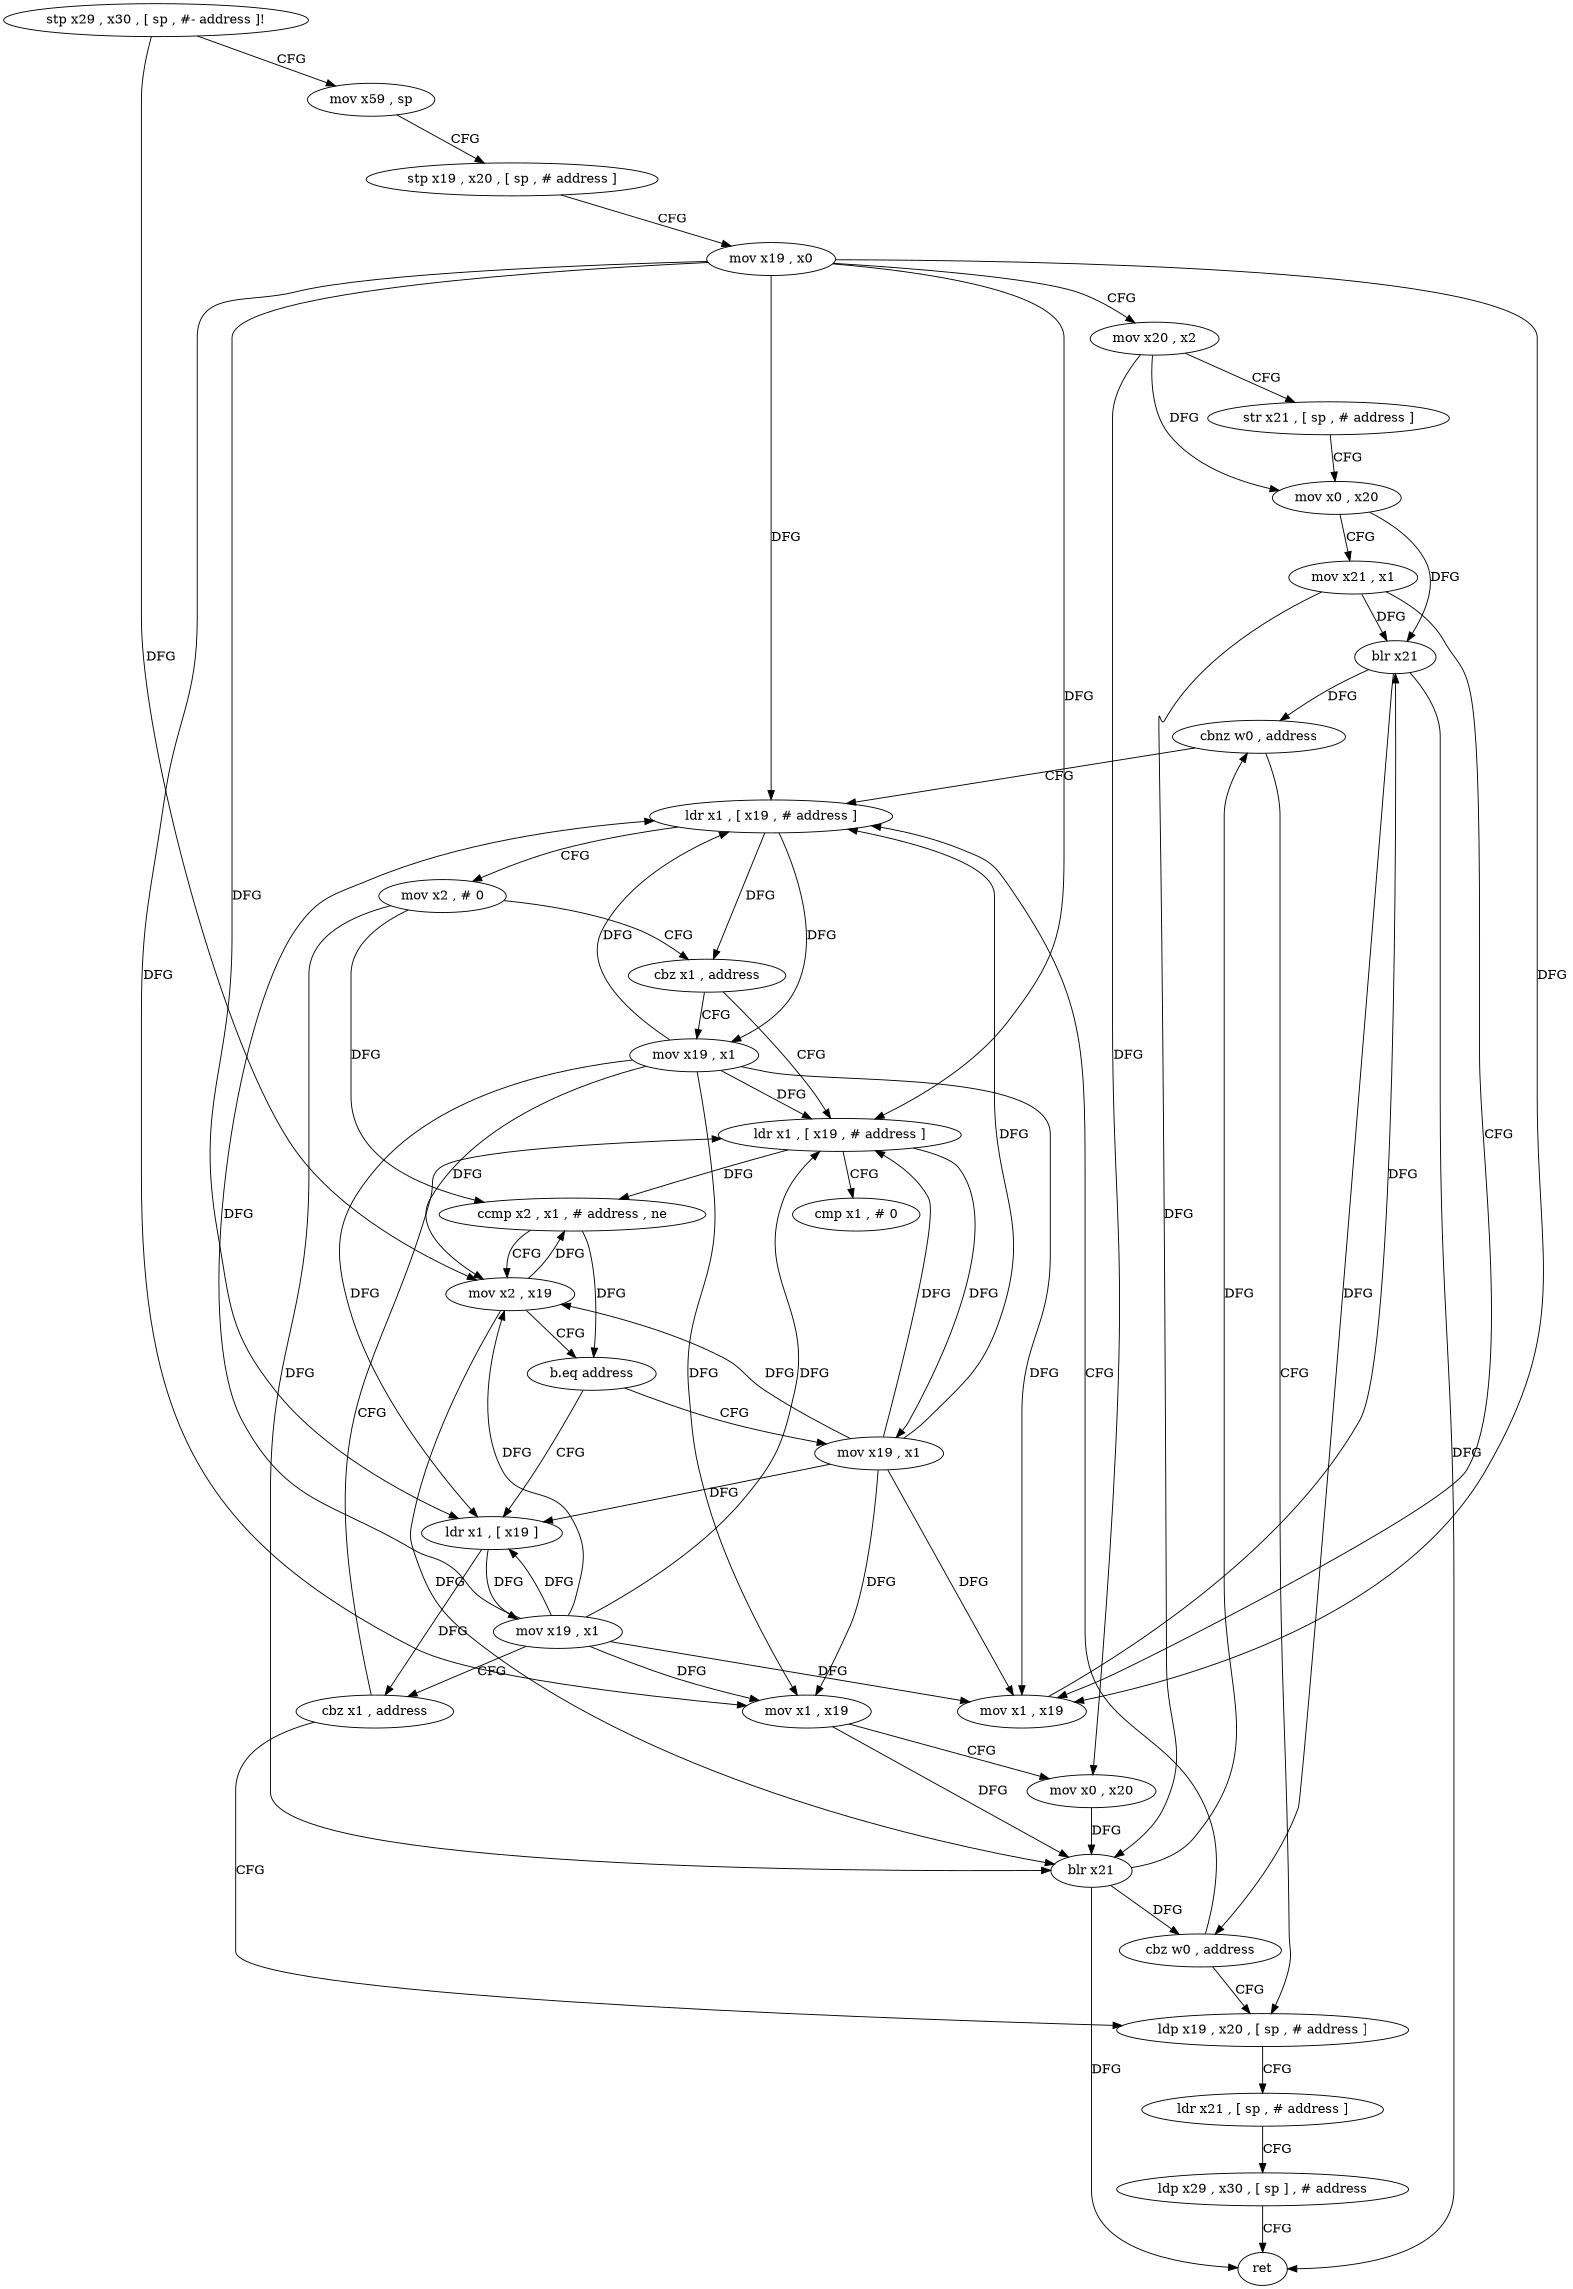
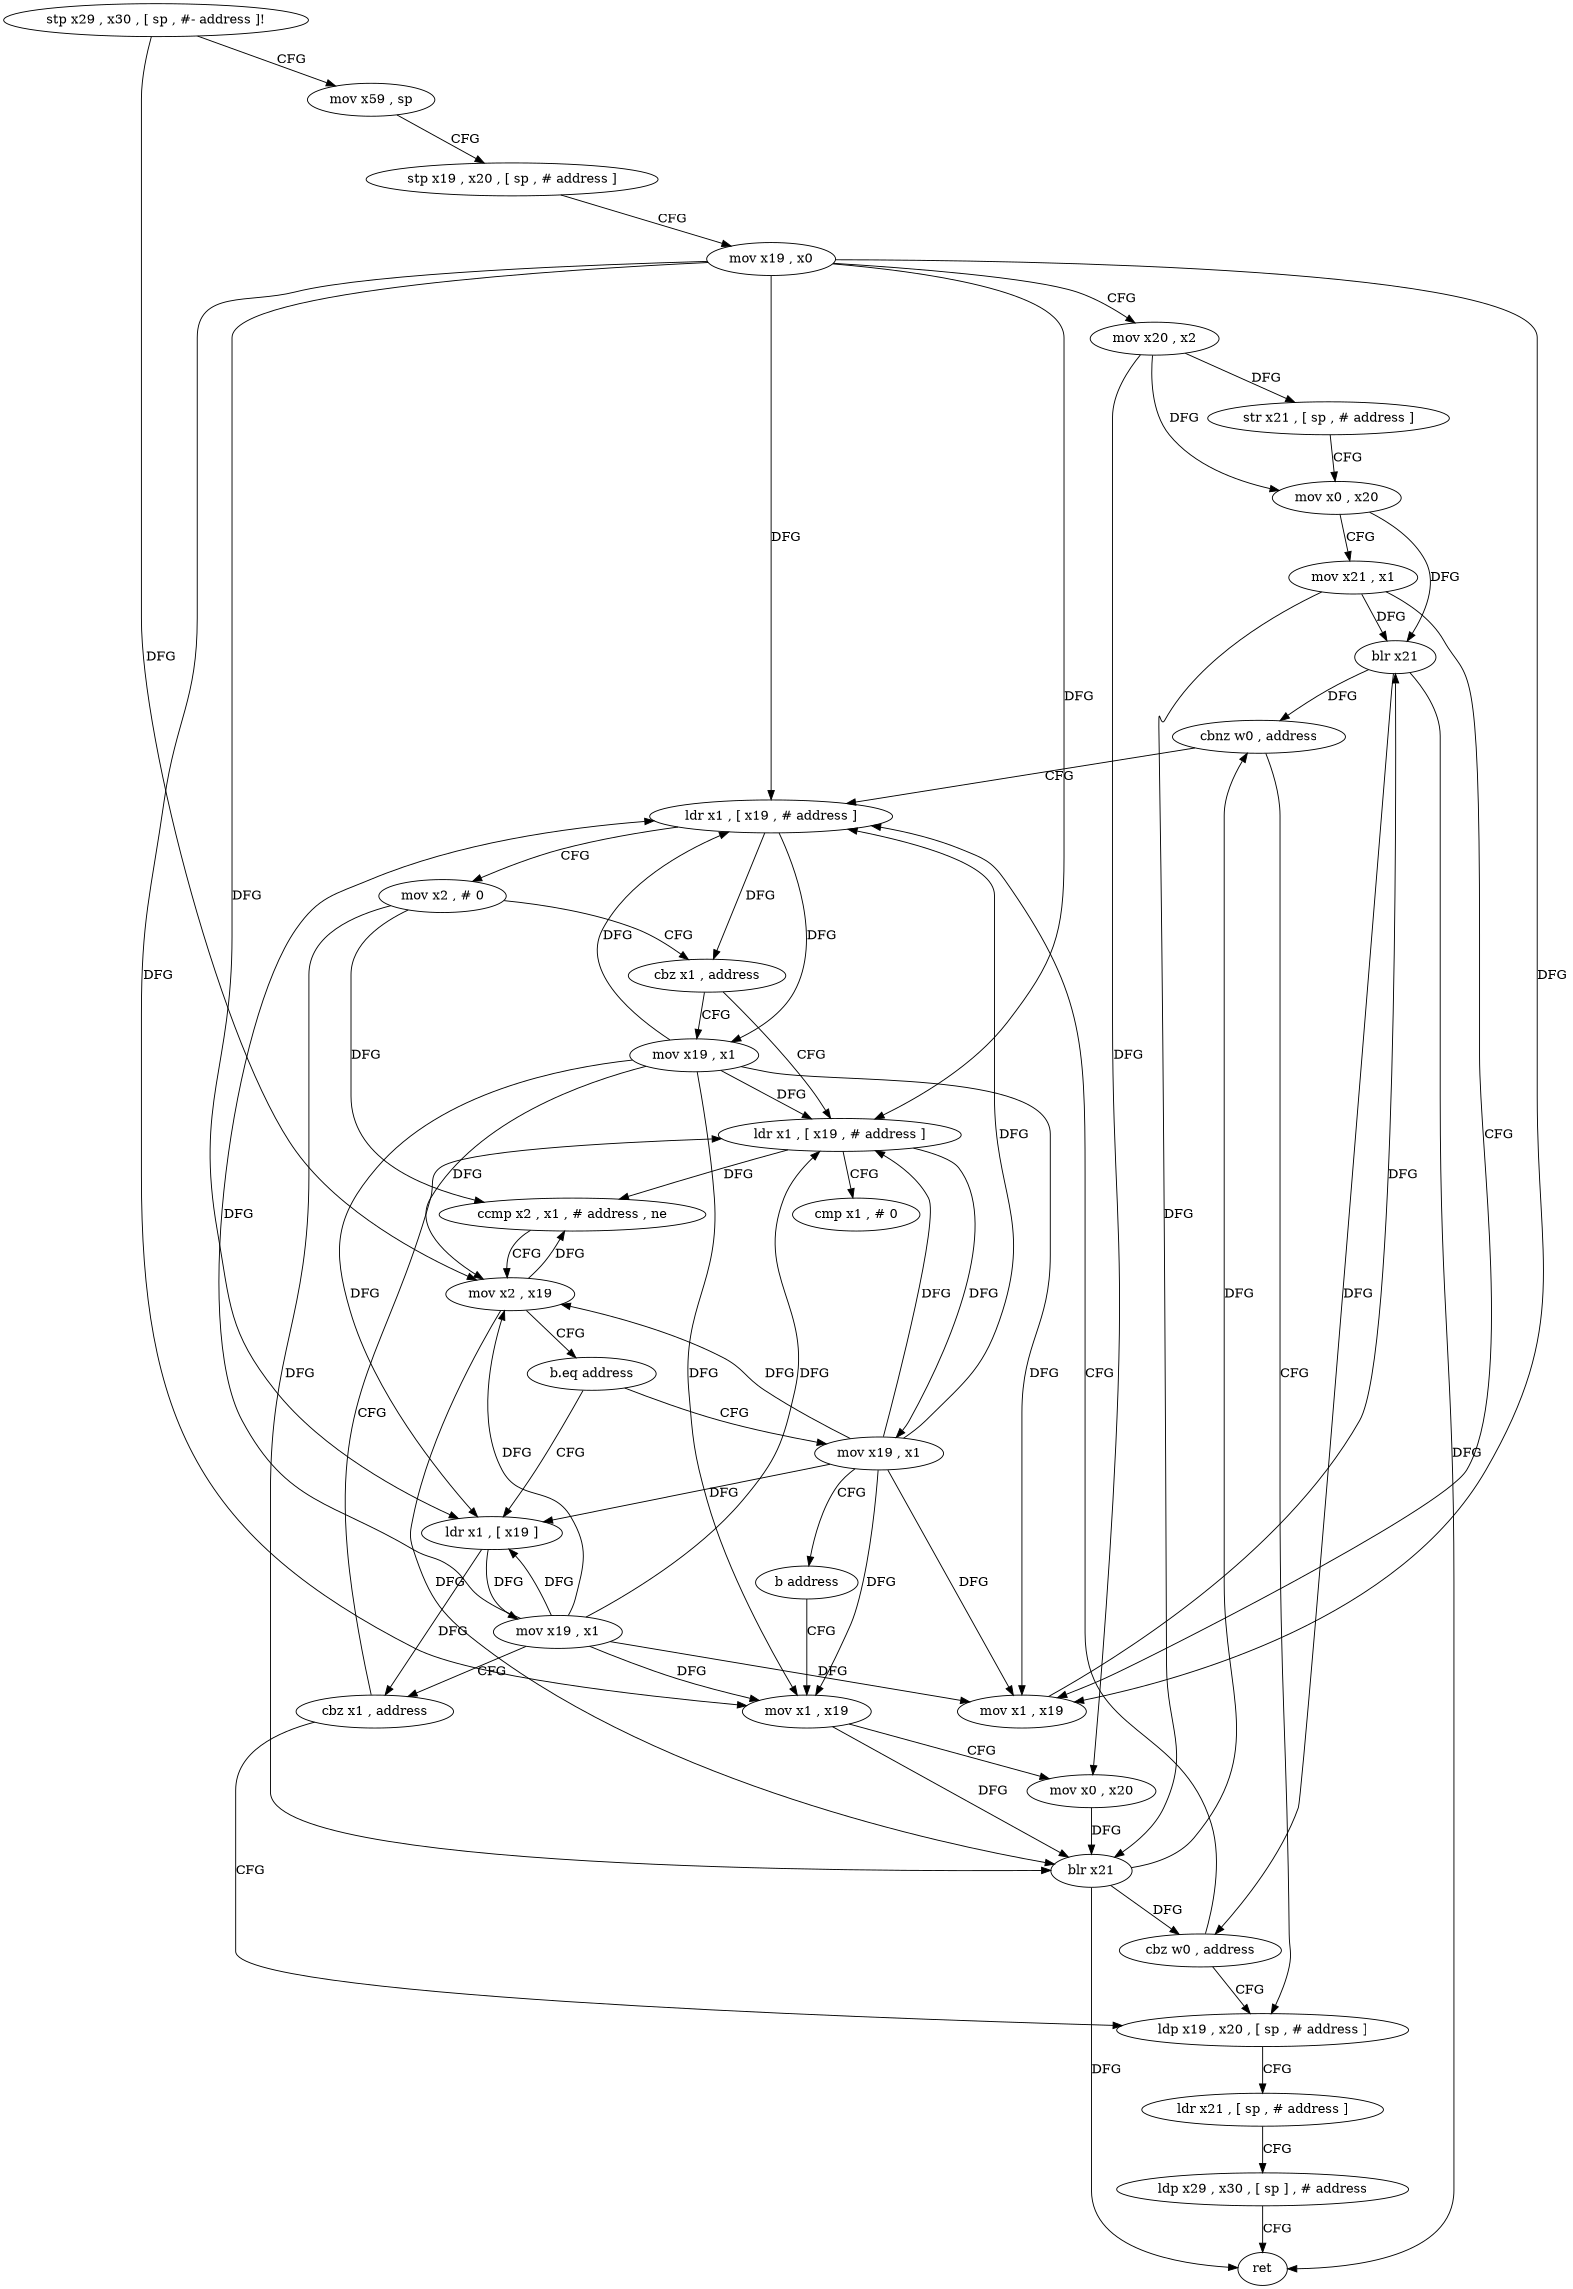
(1266, 378) -> (1266, 378)
(595, 1289) -> none
none -> (807, 1583)
